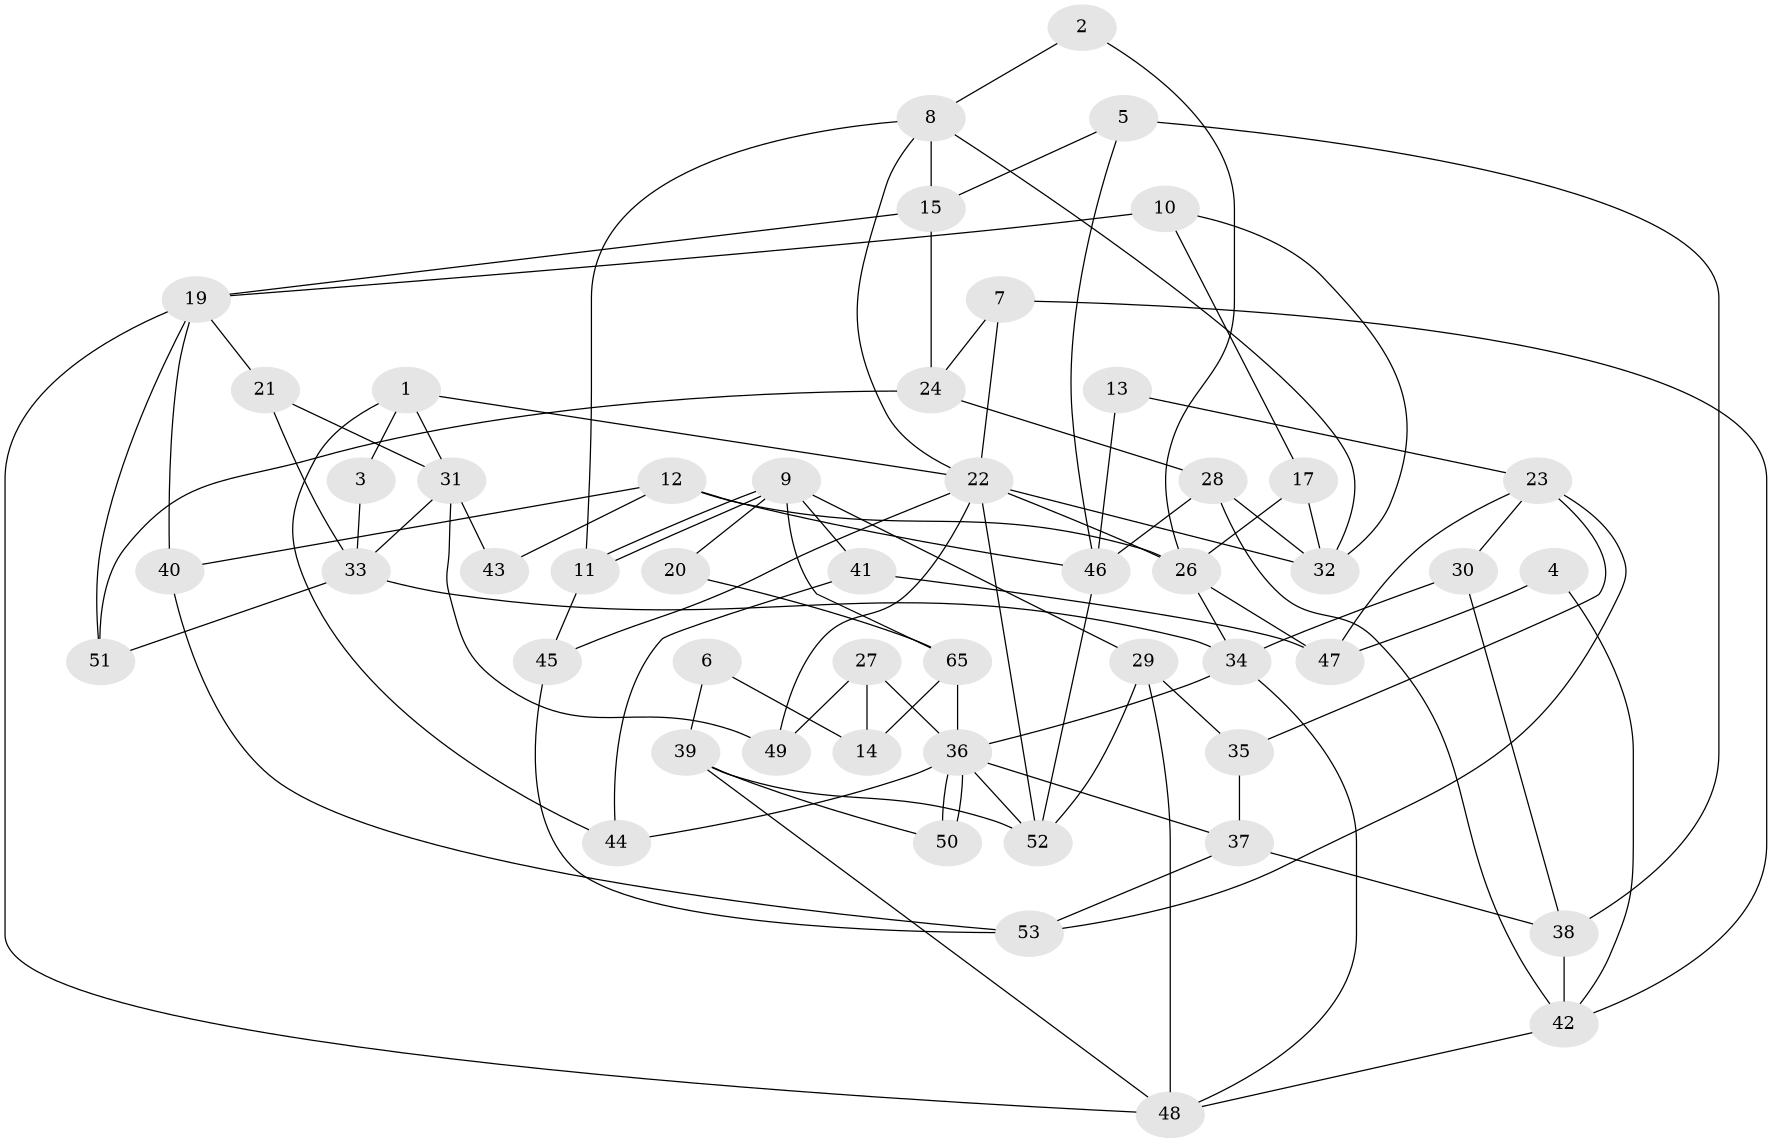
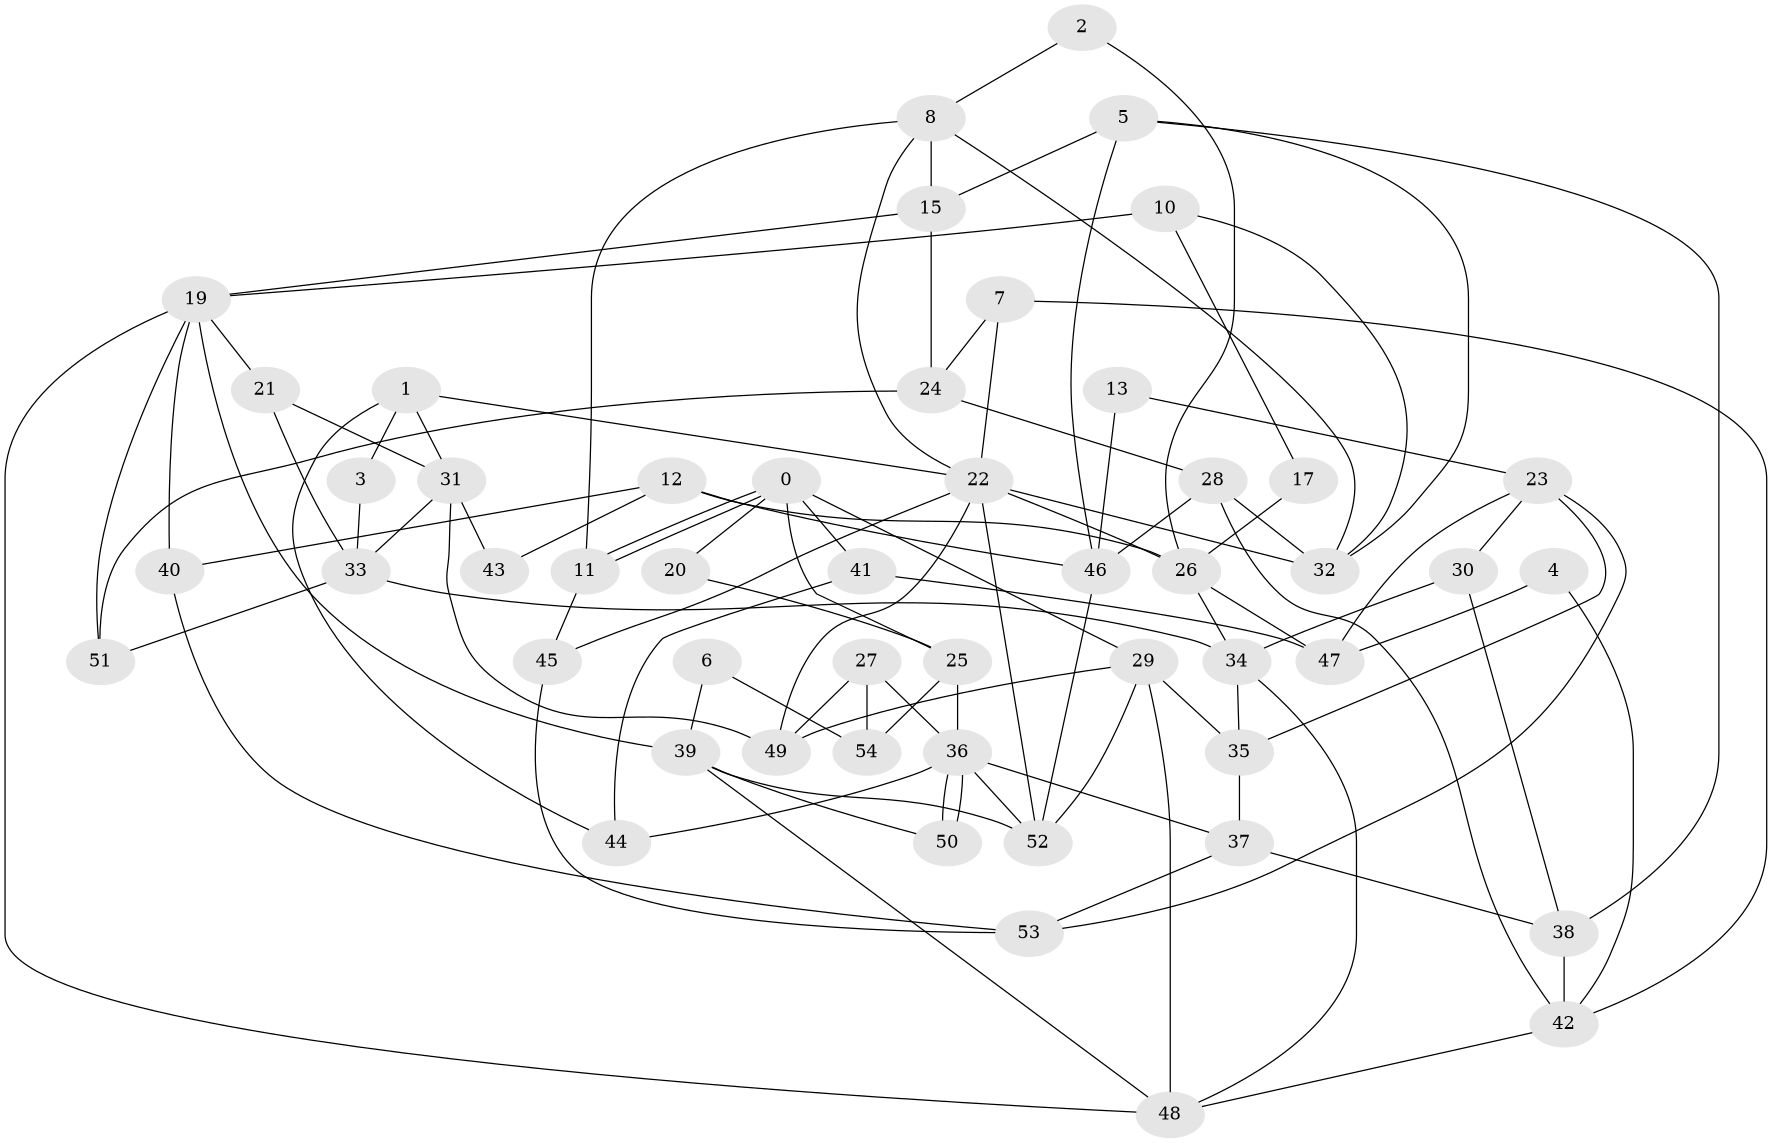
(786, 481) -> (786, 481)
(1314, 526) -> (1460, 257)
none -> (341, 622)
(958, 662) -> (958, 662)
none -> (947, 696)
(1101, 713) -> (1238, 707)
(867, 752) -> (867, 752)
